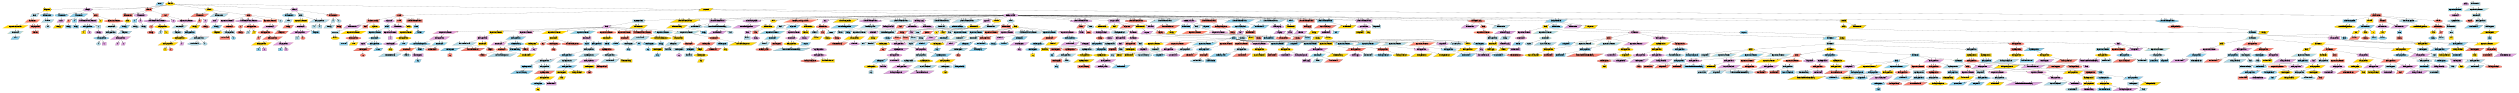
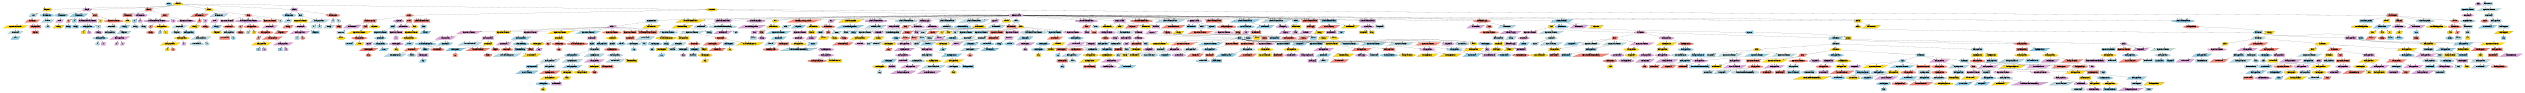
(160, 4) -> (169, 4)
(706, 10) -> (712, 10)
(815, 32) -> (821, 32)
